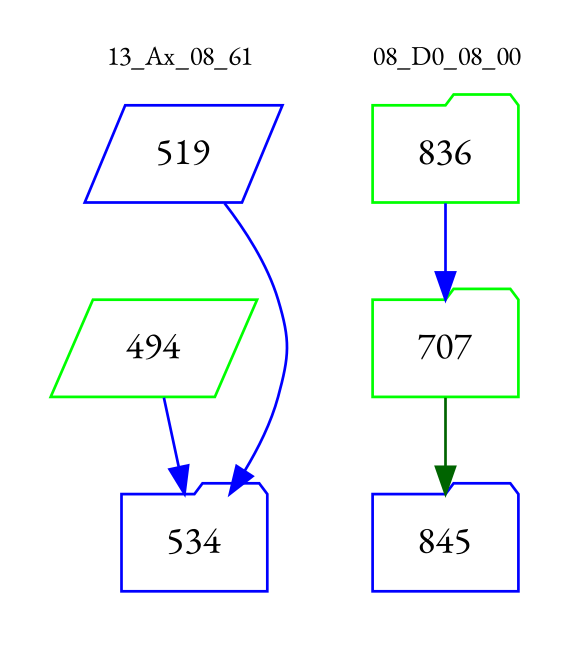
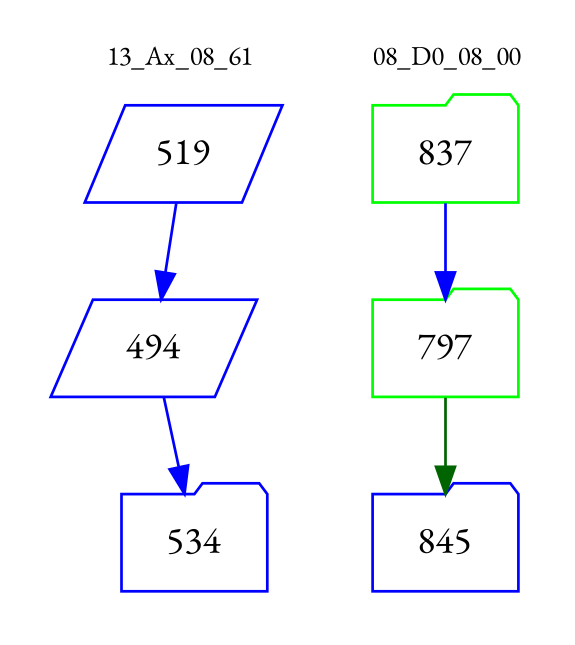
(446, 154) -> (446, 154)
(286, 334) -> (171, 238)
(154, 348) -> (154, 348)
(446, 348) -> (446, 348)
